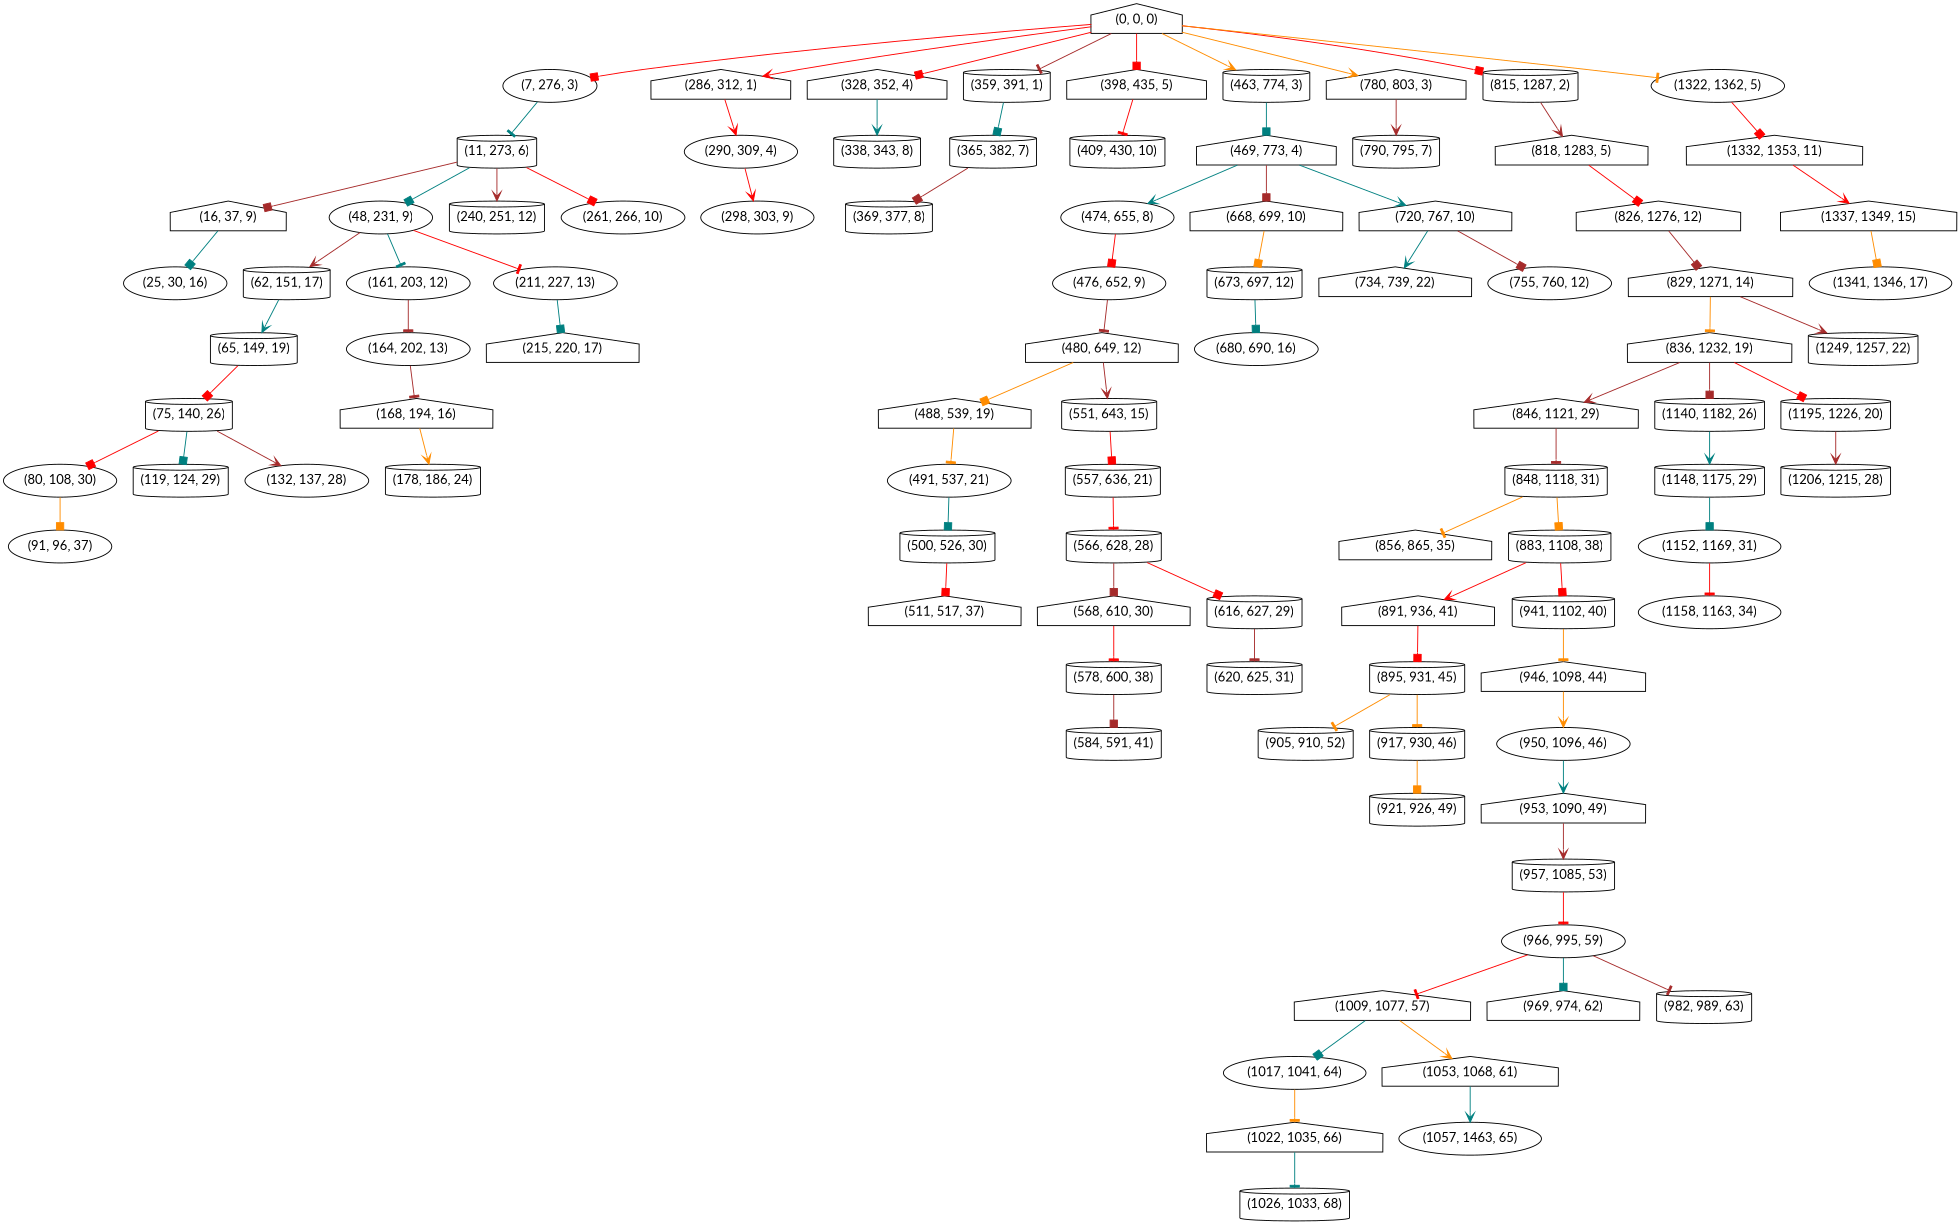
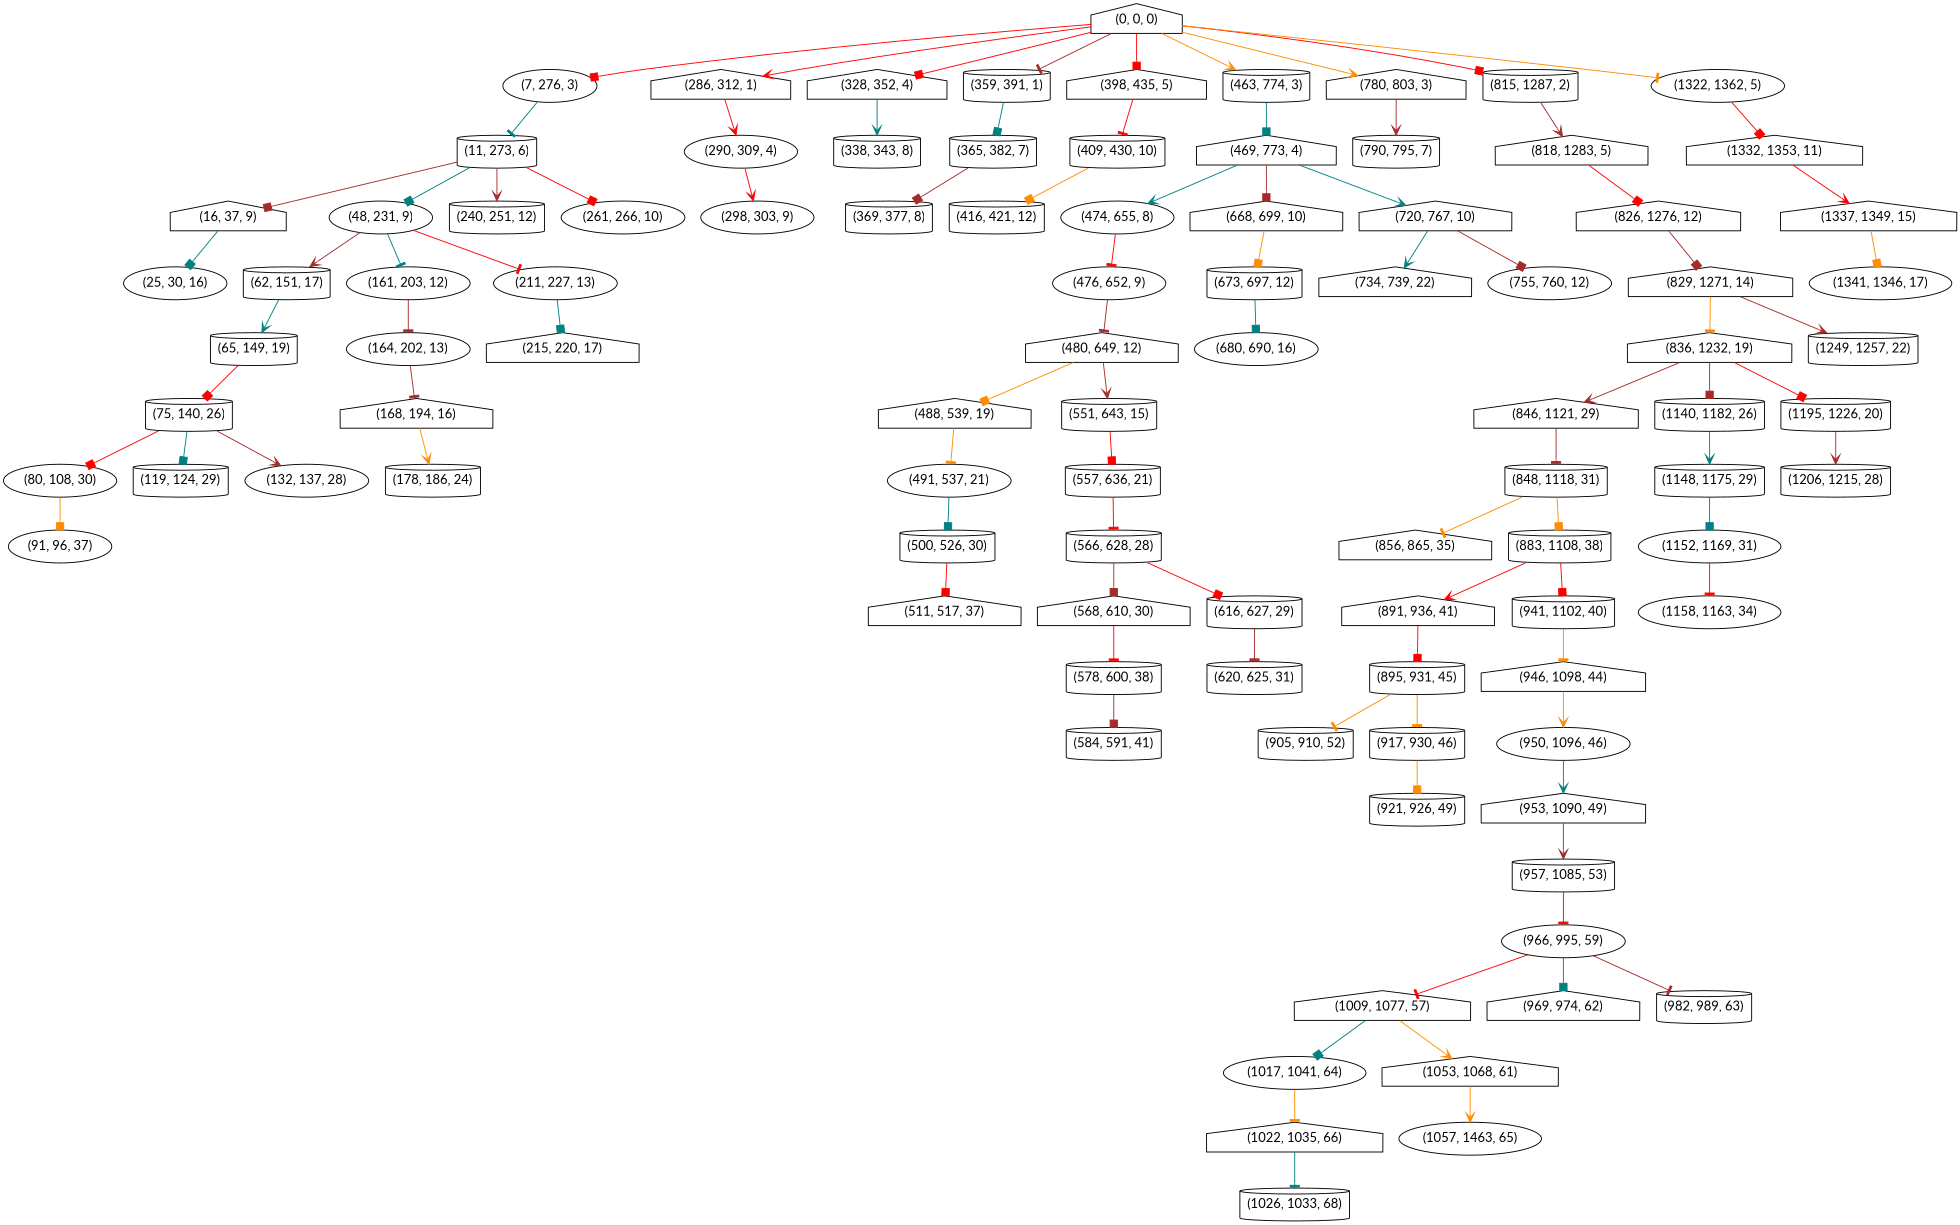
none -> (997, 218)
(1114, 248) -> (1114, 248)
(1470, 1100) -> (1470, 1100)
